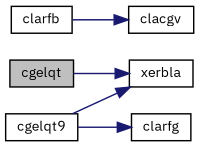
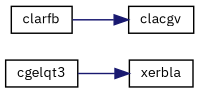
(42, 74) -> none
(42, 127) -> (42, 74)
(161, 127) -> none
